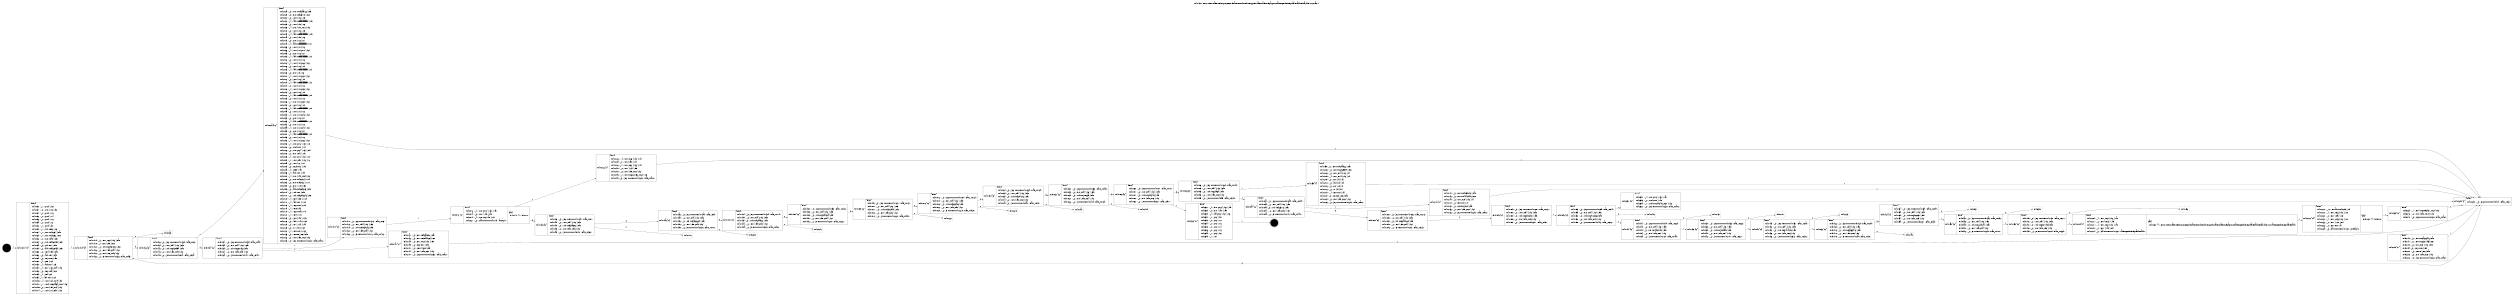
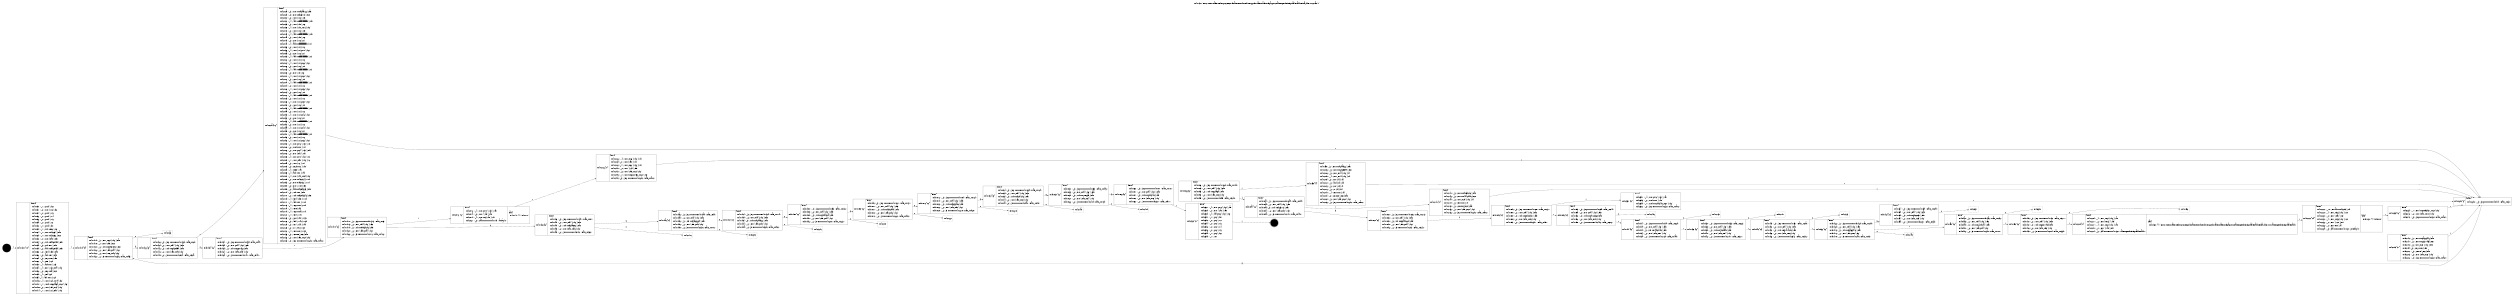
(1176, 193) -> none
(1618, 209) -> (1585, 201)
(1941, 220) -> (1909, 229)
(532, 221) -> (460, 227)
none -> (883, 224)
(419, 244) -> none
